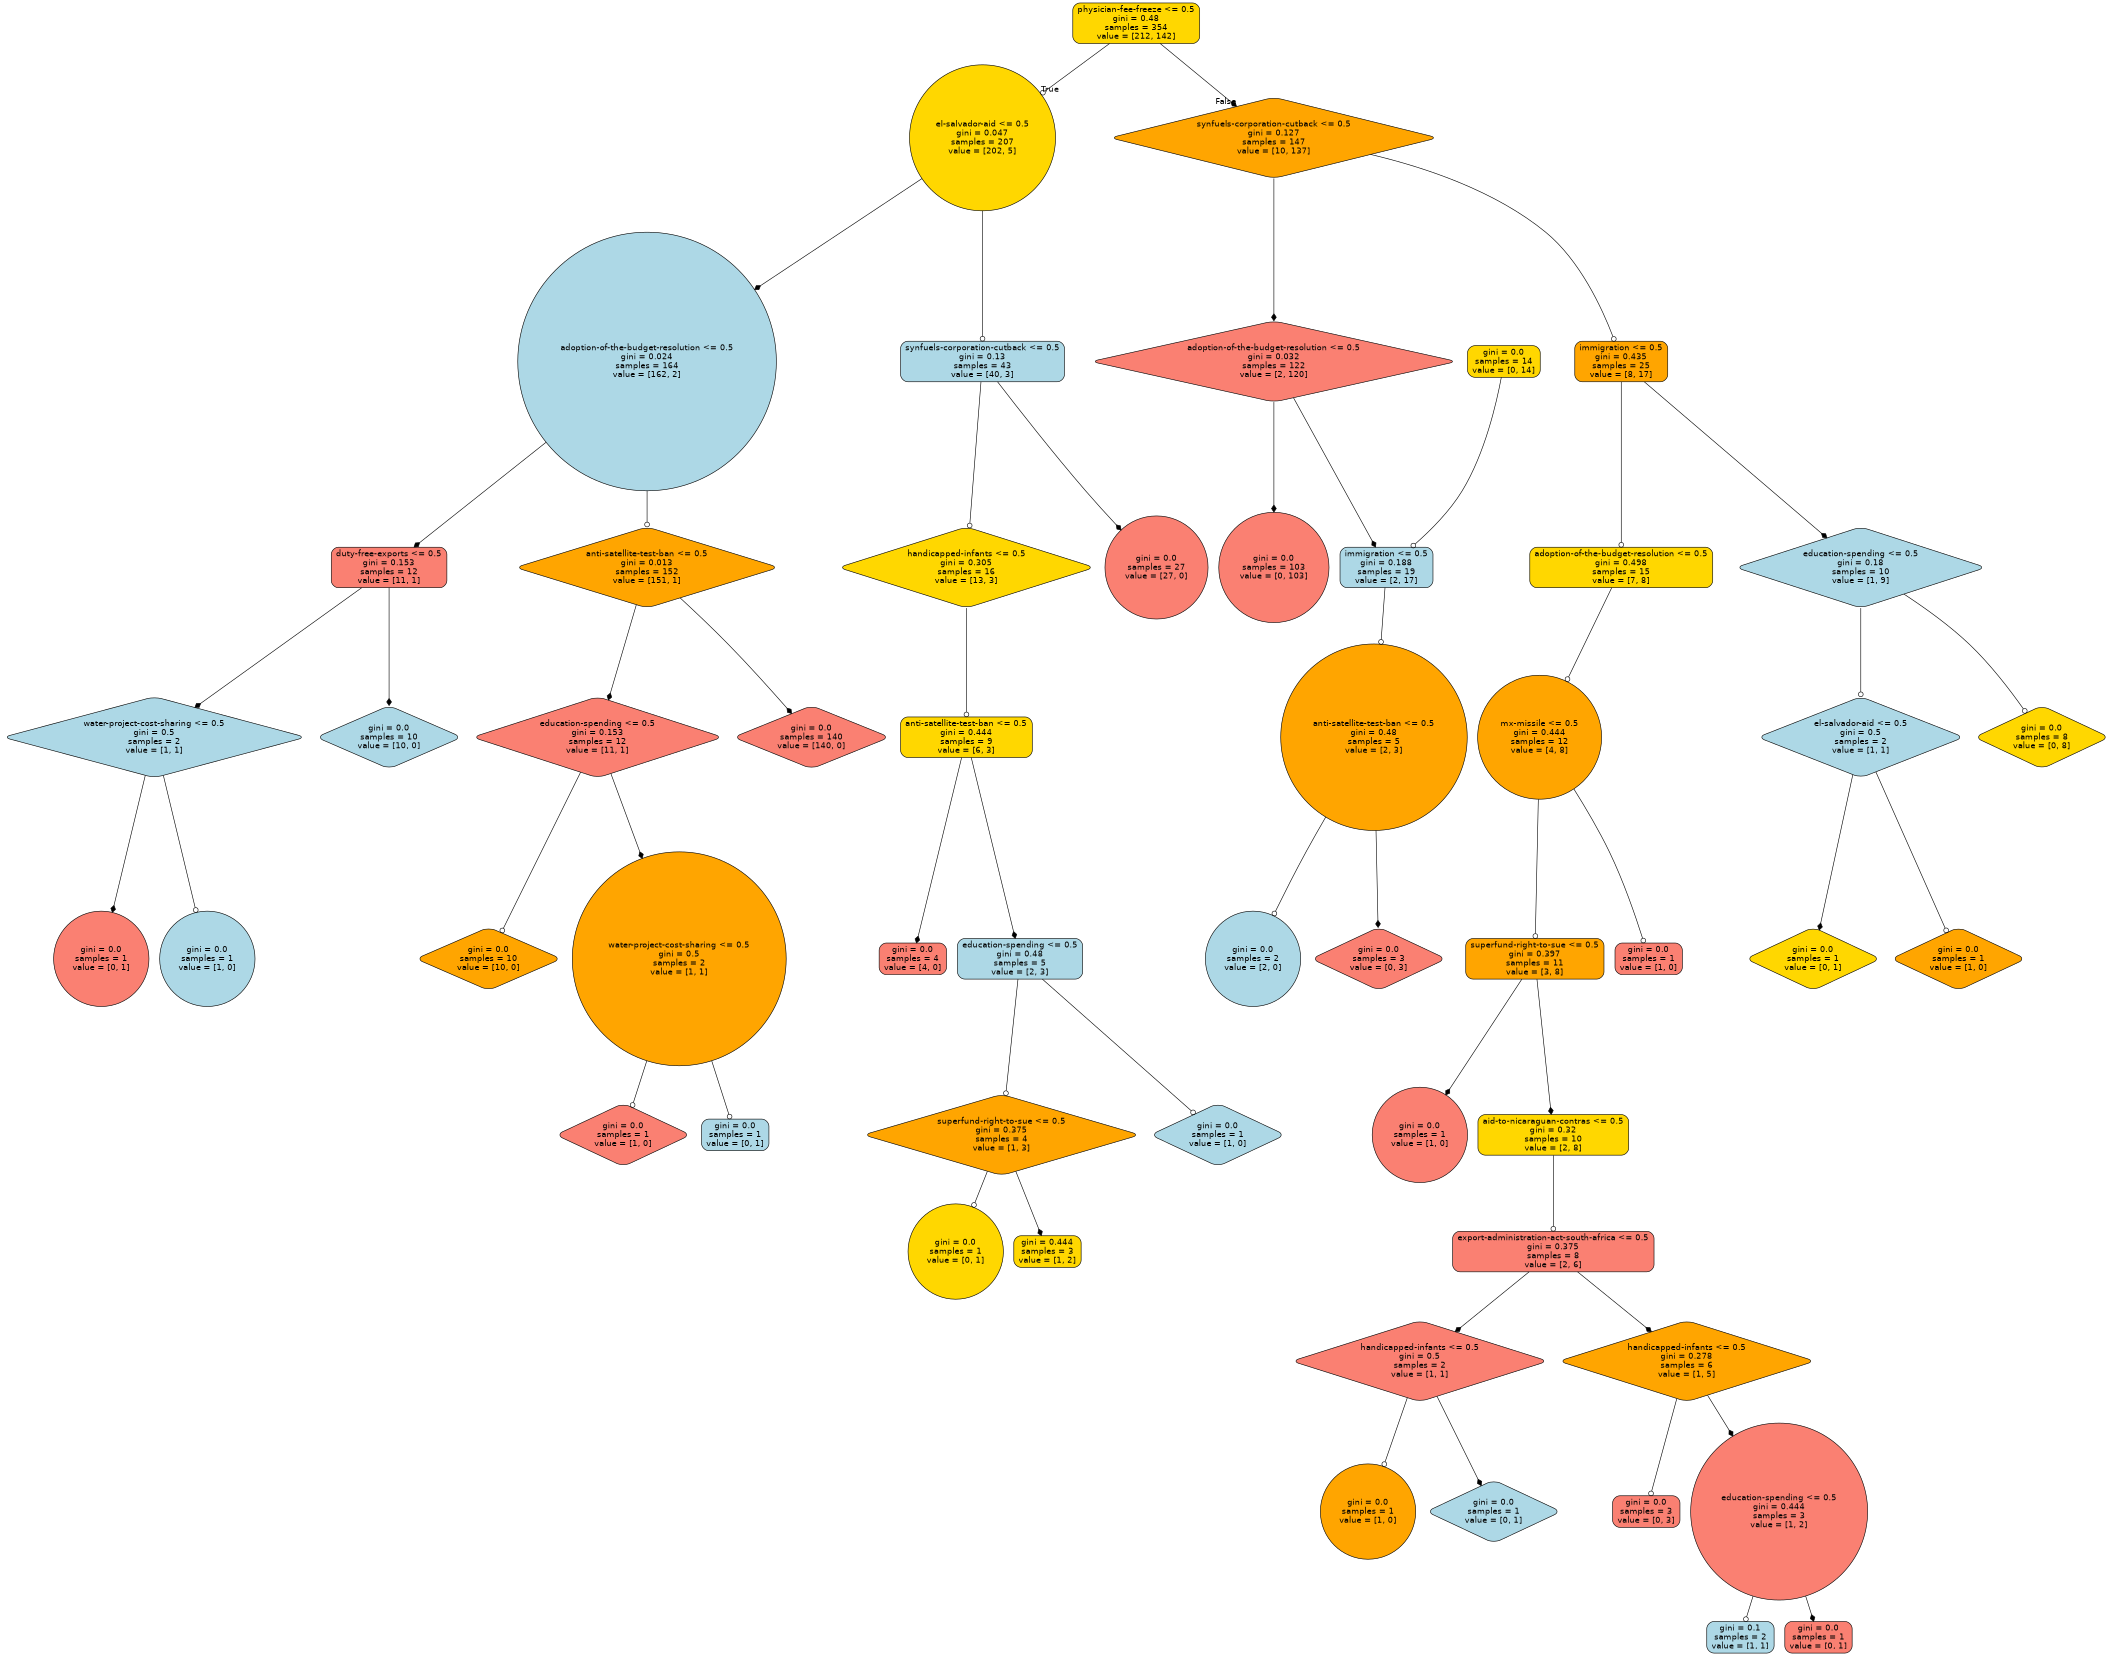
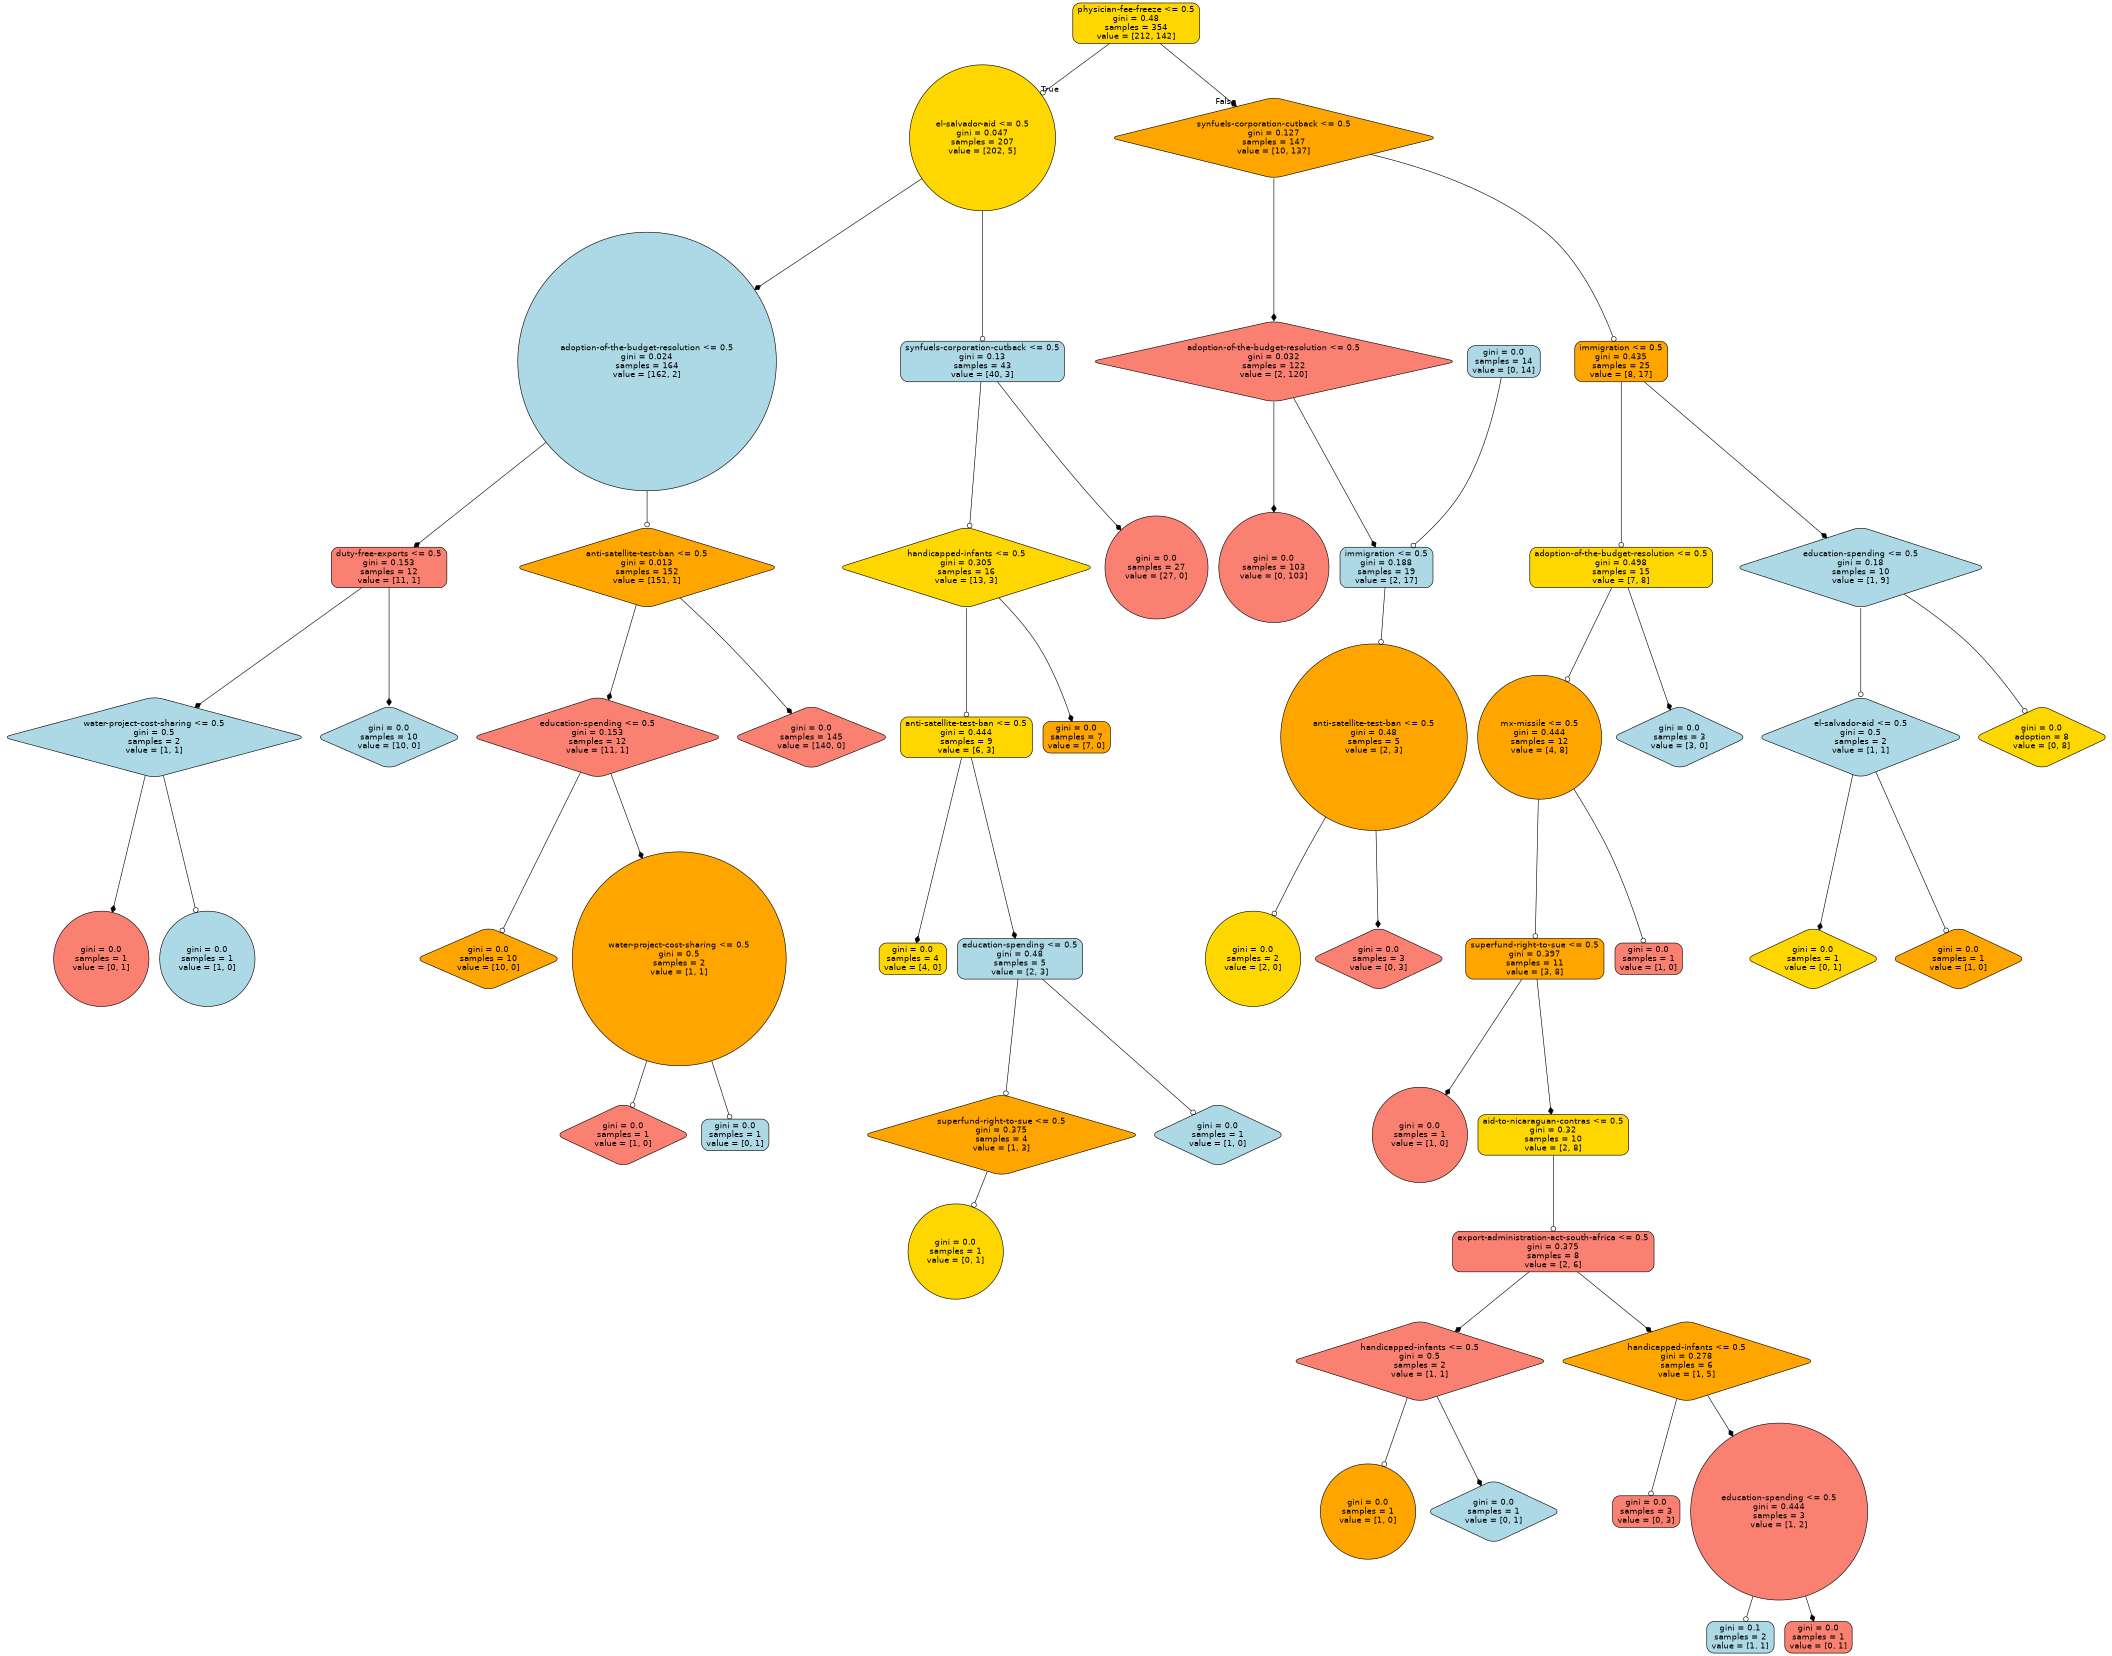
(1504, 361) -> (1504, 361)
(812, 737) -> (812, 737)
none -> (1077, 737)
none -> (1680, 737)
(2042, 737) -> (2042, 737)
(913, 959) -> (913, 959)
(1253, 959) -> (1253, 959)
(1047, 1252) -> none
